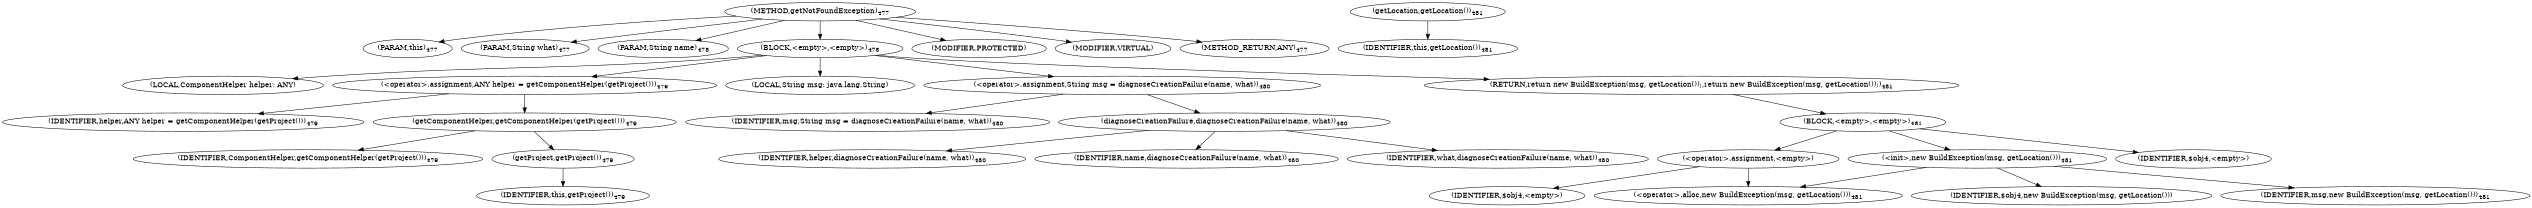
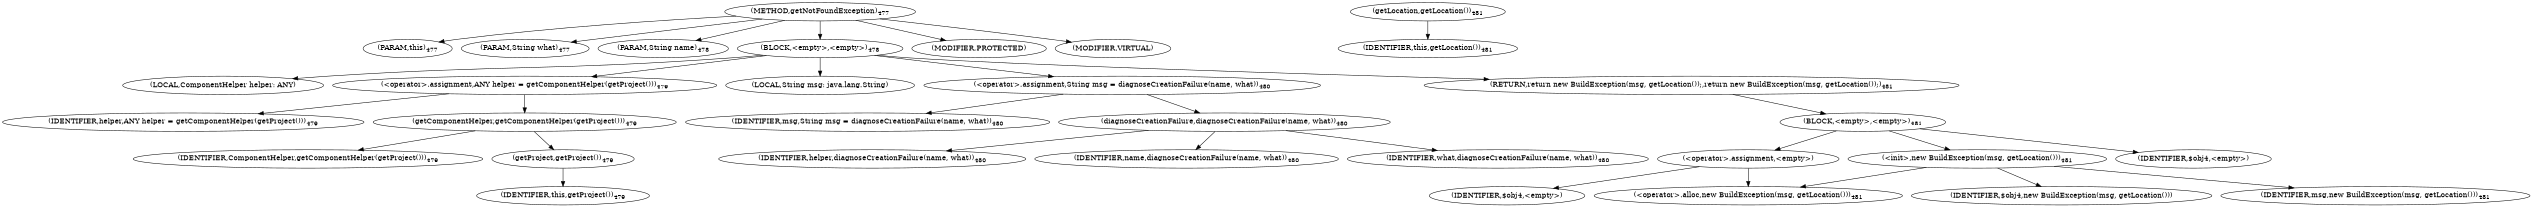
(1255, 49) -> none
